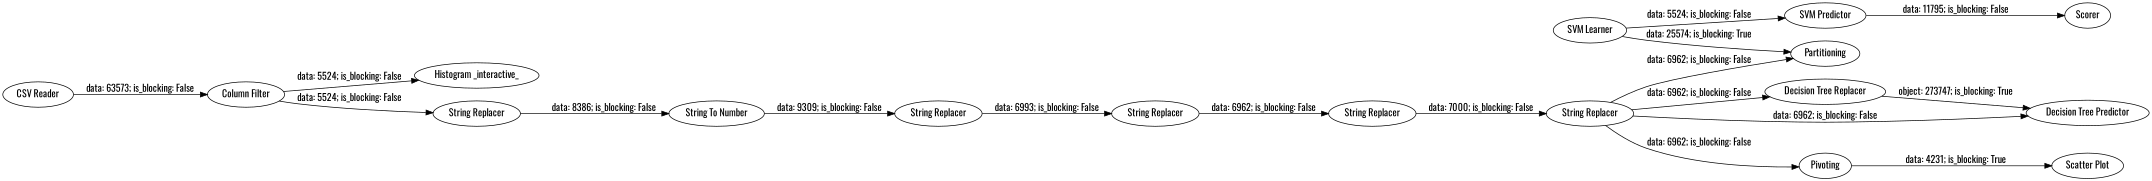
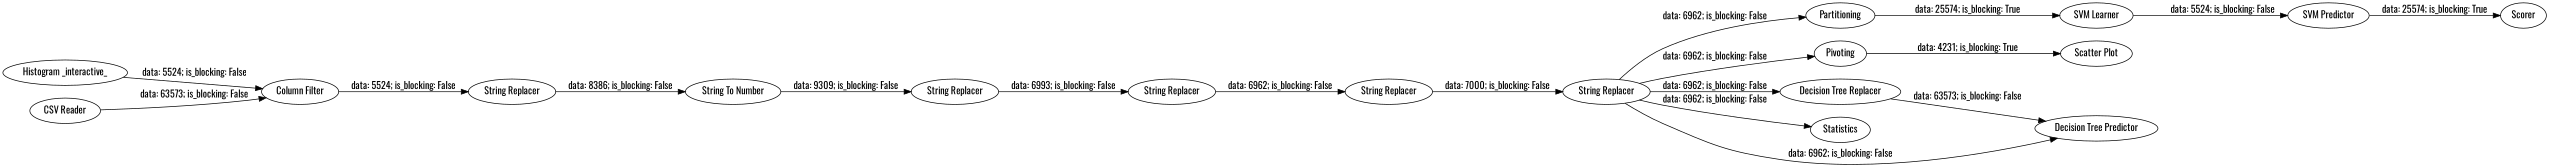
(1956, 10) -> (2435, 10)
(1703, 46) -> (1964, 16)
(348, 86) -> (189, 83)
(1956, 92) -> (1968, 97)
none -> (1840, 130)
